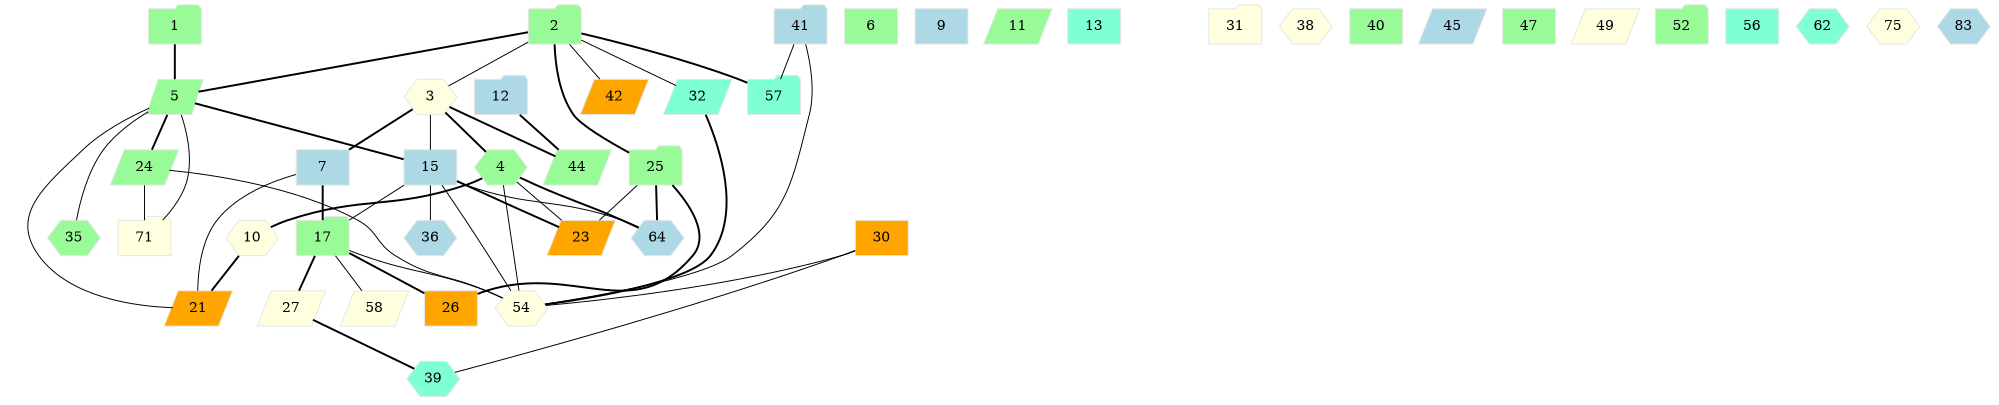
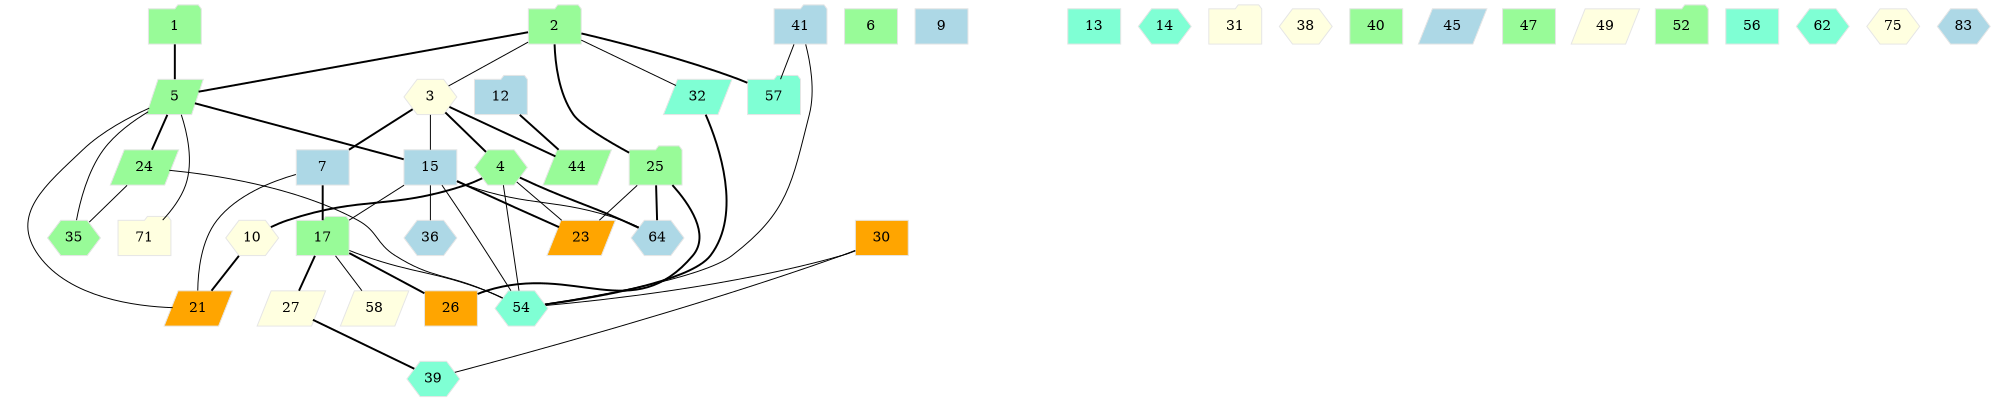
(1018, 26) -> none
none -> (1165, 26)
(614, 97) -> none
(144, 203) -> (108, 204)
(521, 308) -> (521, 308)
